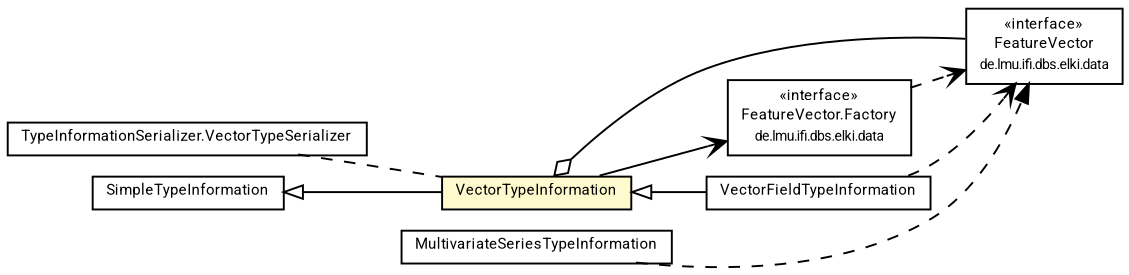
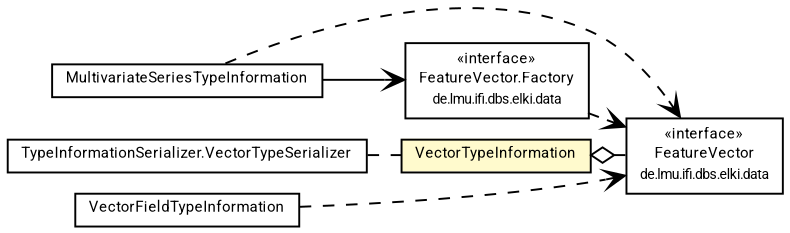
(654, 161) -> (354, 80)
(187, 192) -> none
(679, 192) -> none
(861, 249) -> (458, 9)
